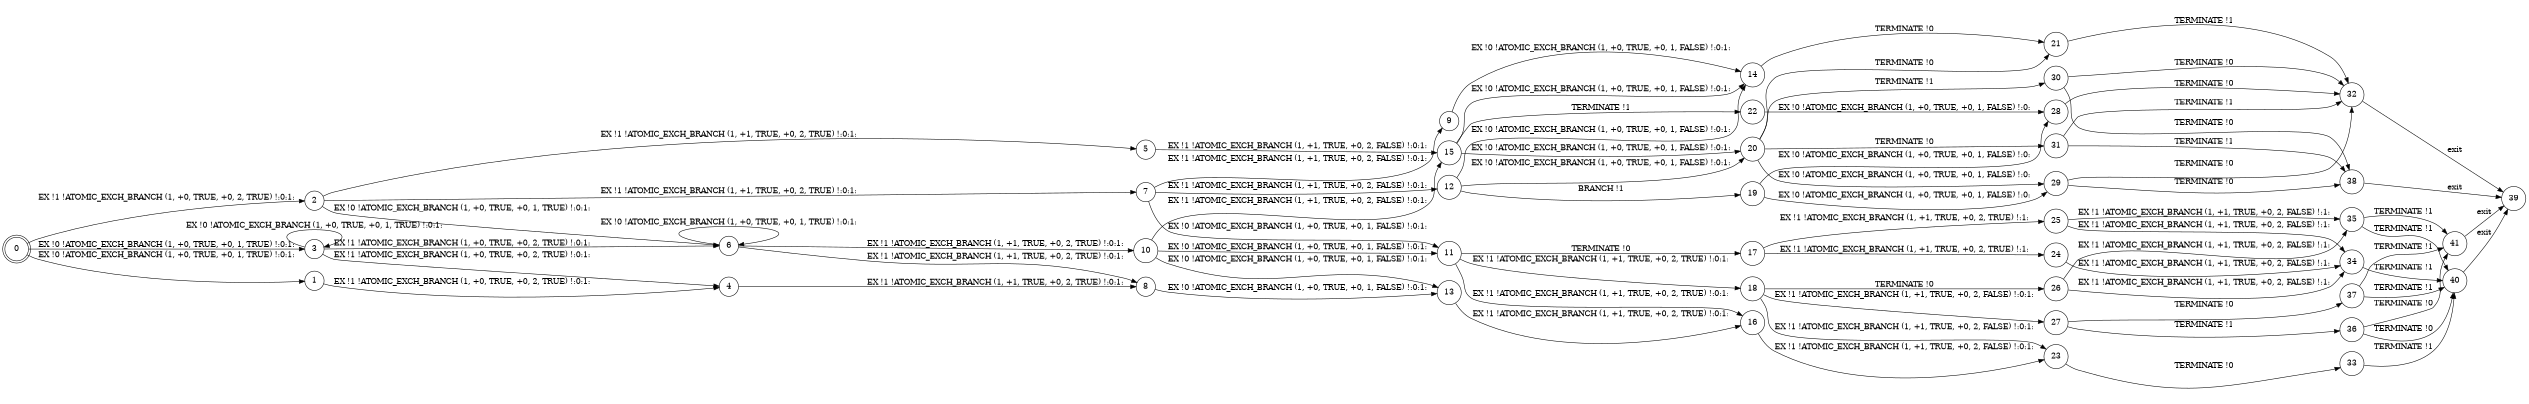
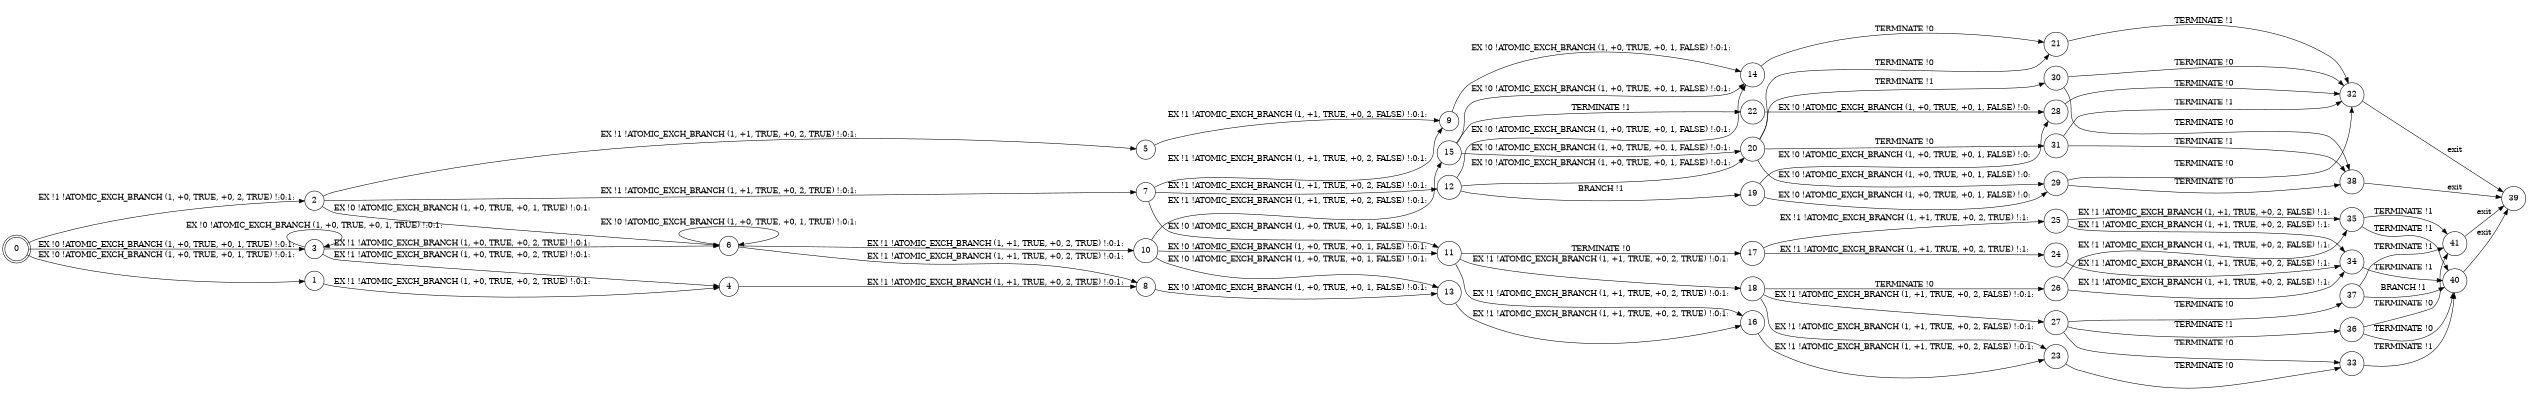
(1293, 151) -> (1293, 122)
(2403, 288) -> (2403, 288)
none -> (2195, 358)
